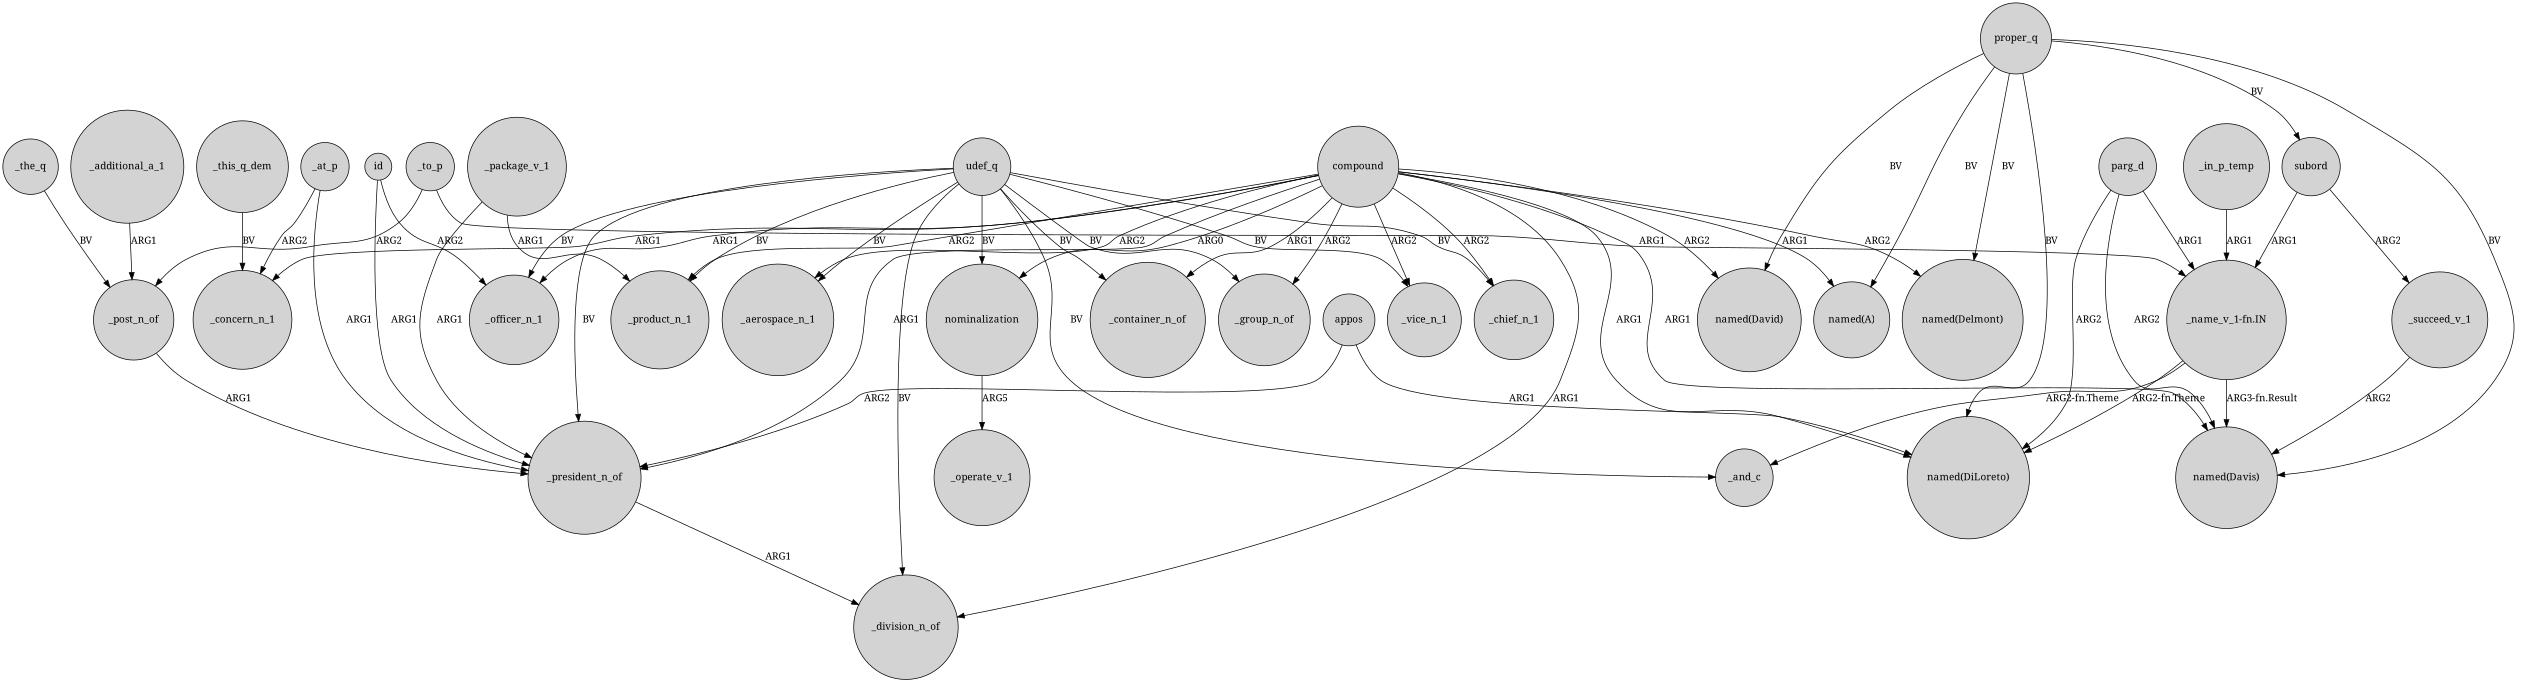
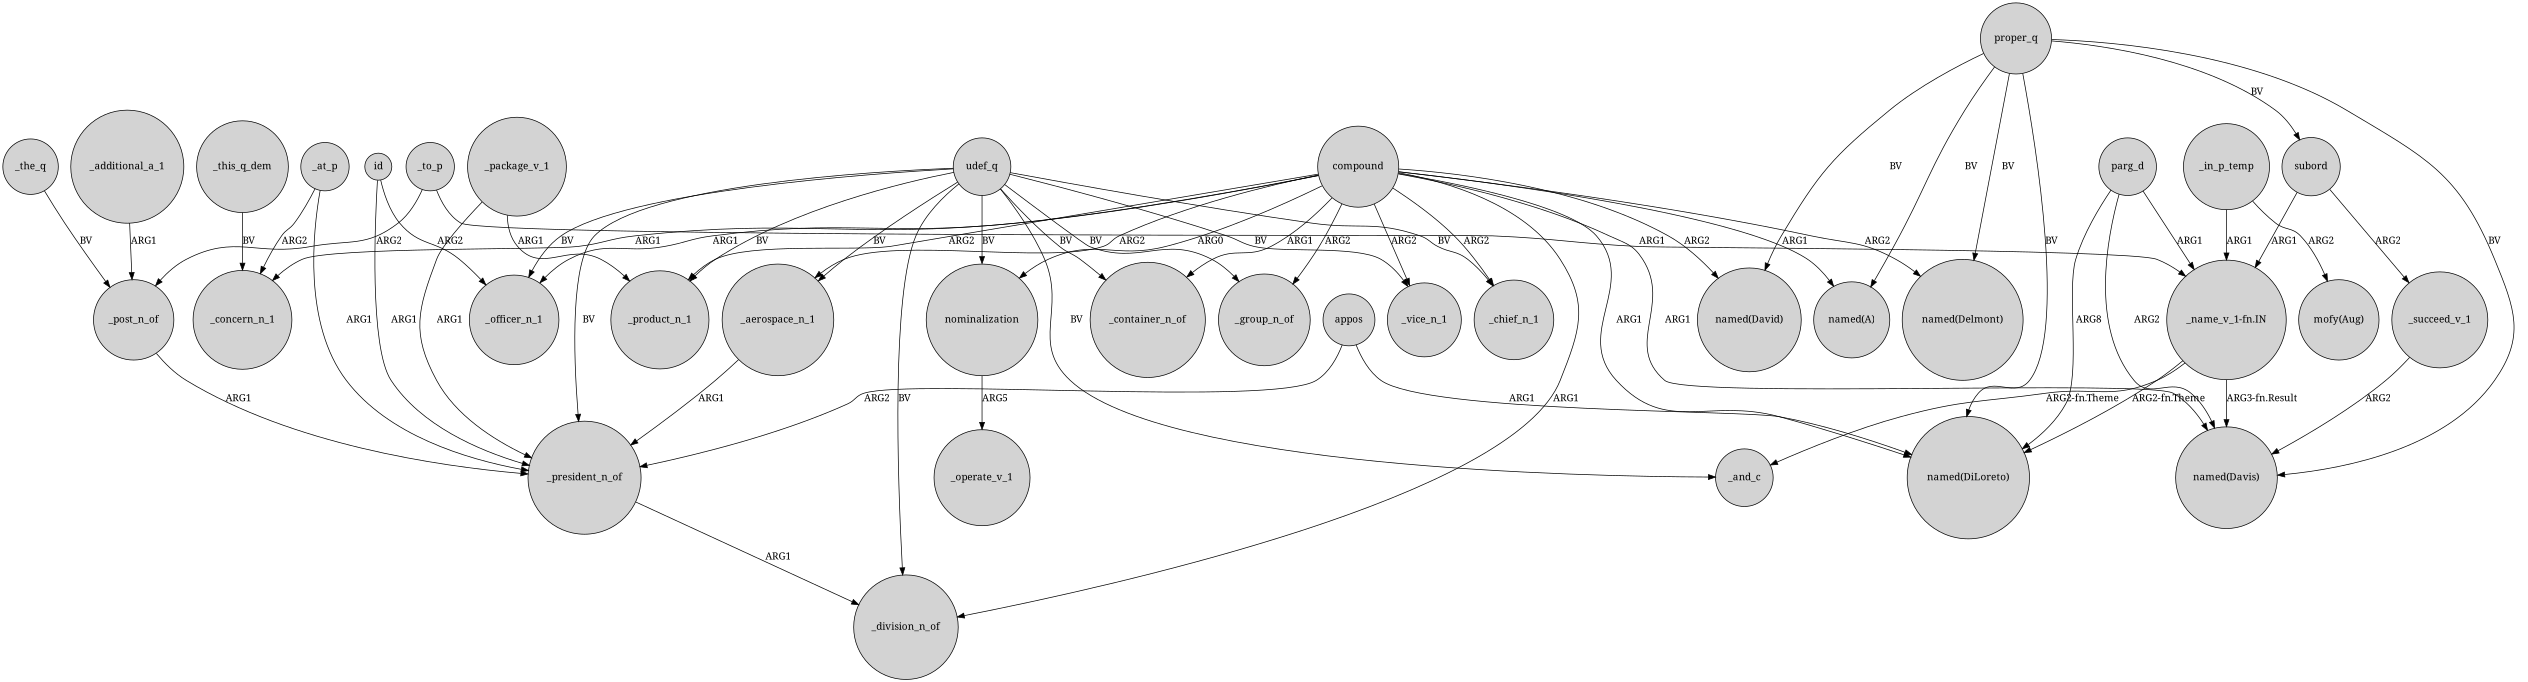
(898, 258) -> (689, 402)
(2089, 320) -> (2089, 320)
none -> (2339, 320)
